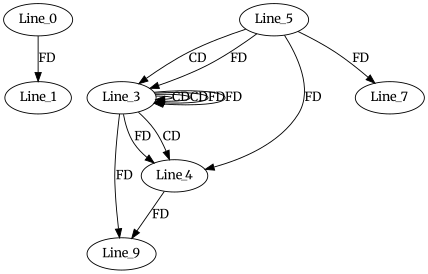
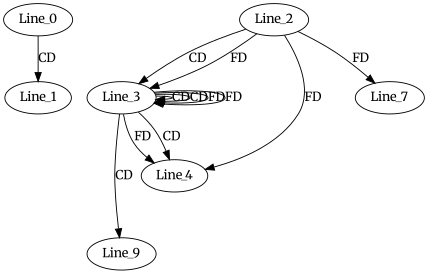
(274, 20) -> (274, 20)
(47, 59) -> (47, 59)
(124, 176) -> (124, 176)
(151, 211) -> none
